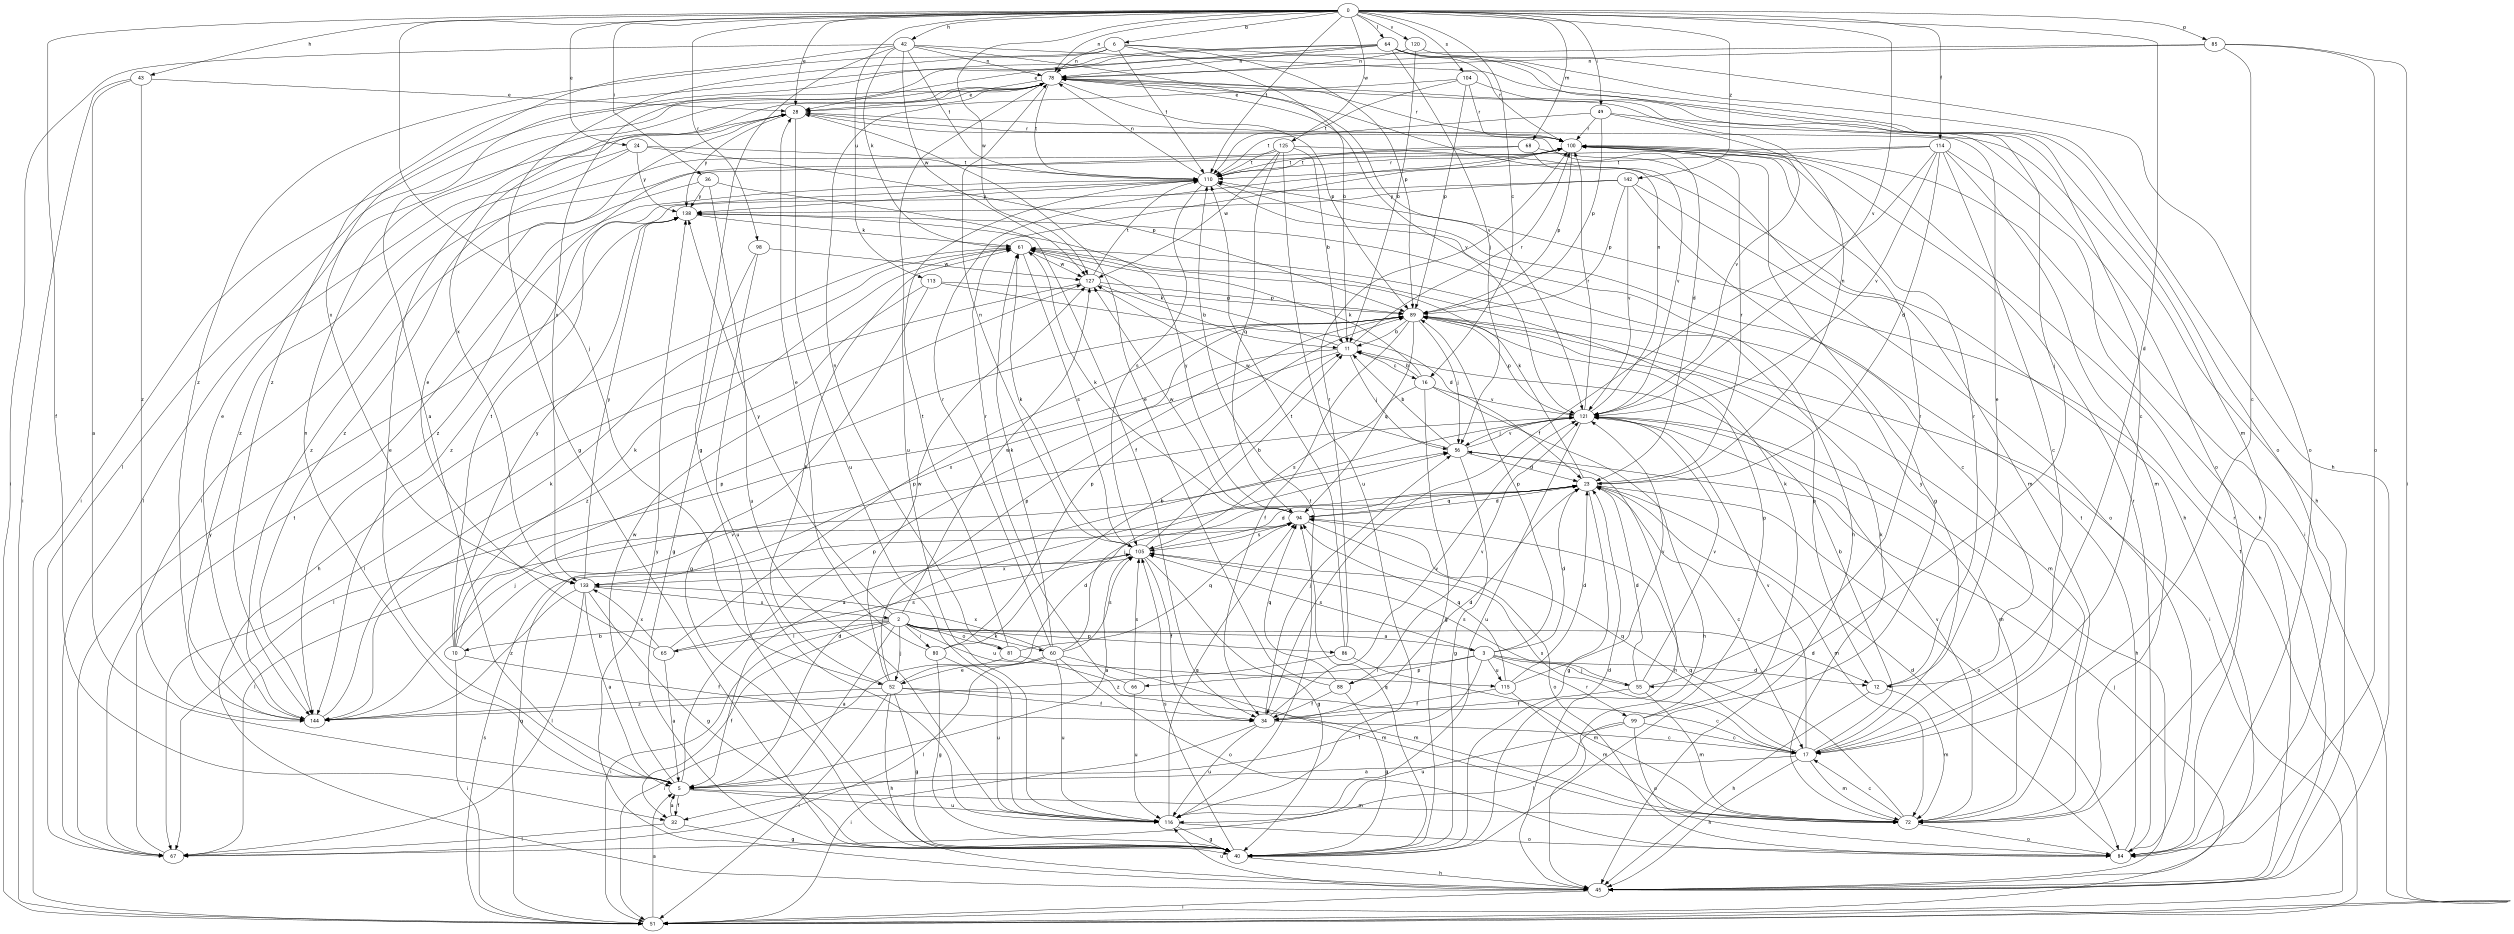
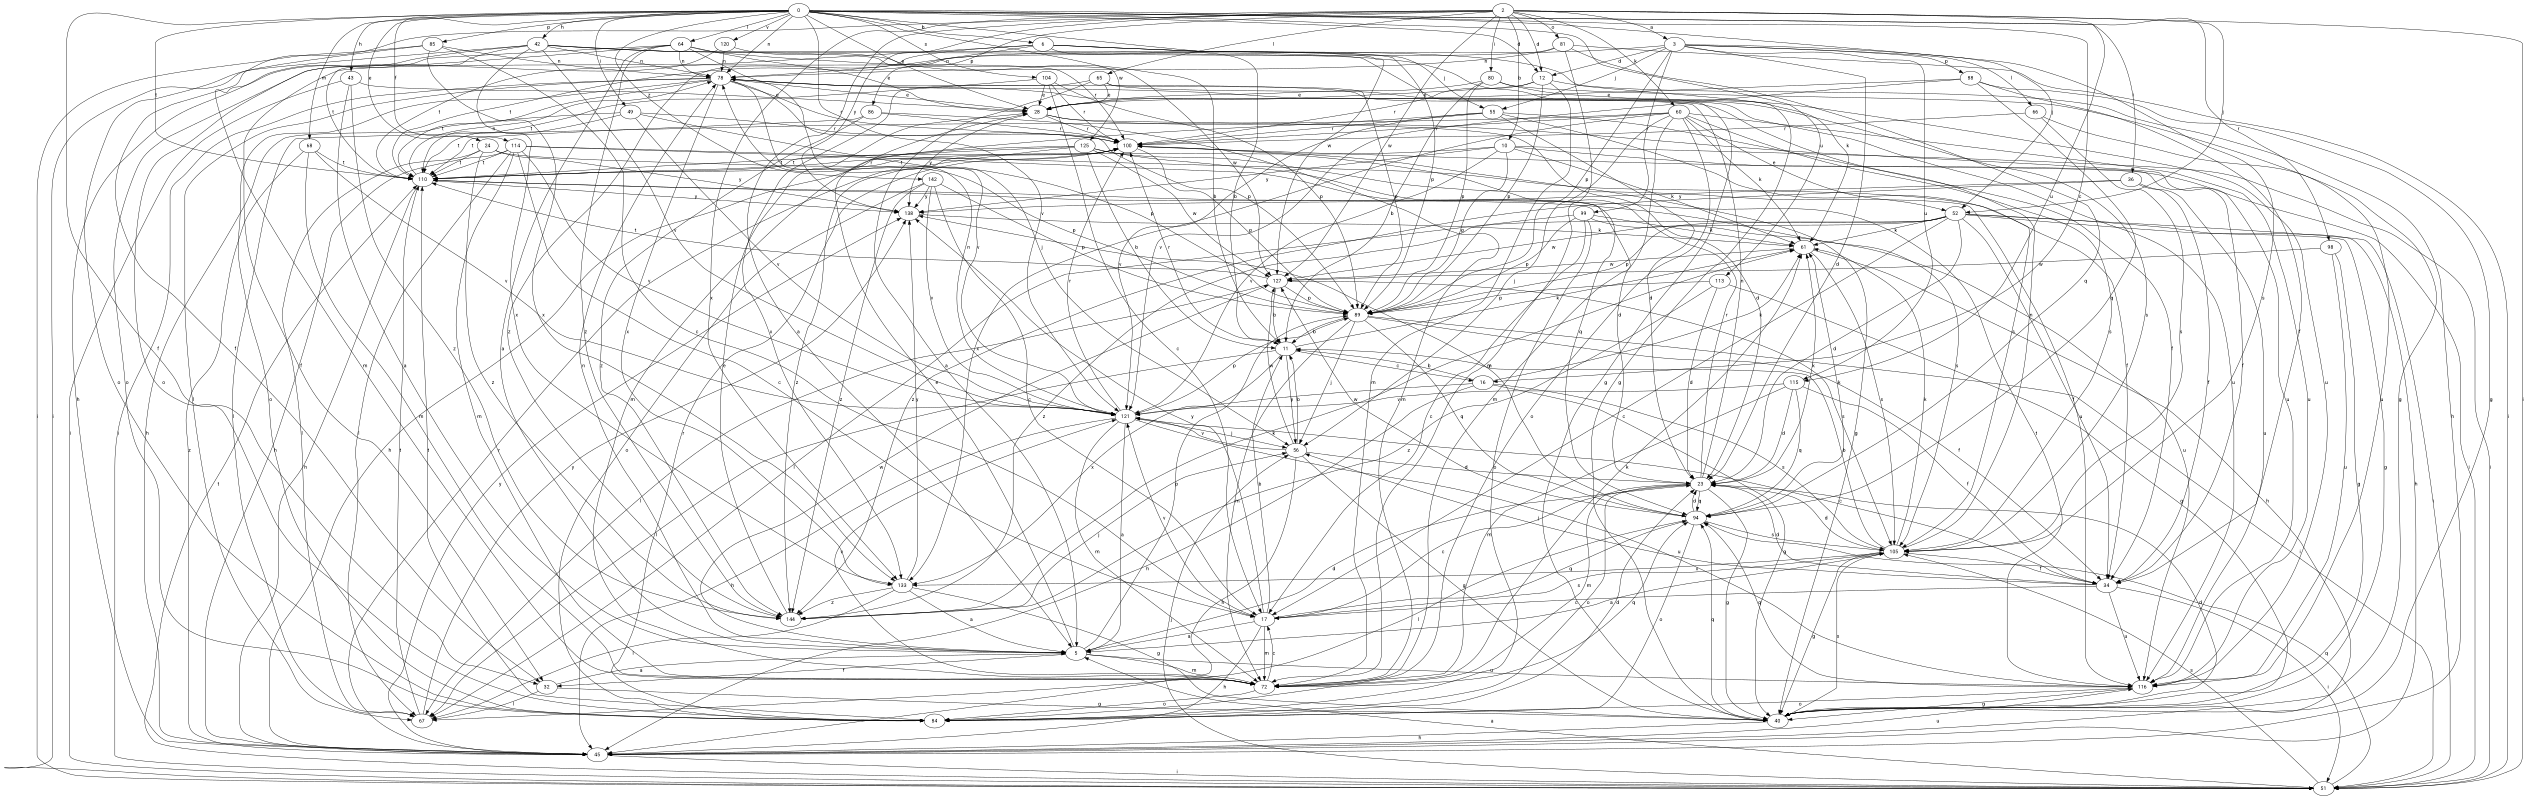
(751, 168) -> (189, 622)
none -> (1631, 308)
(1437, 569) -> (1841, 501)
(740, 602) -> (844, 40)
